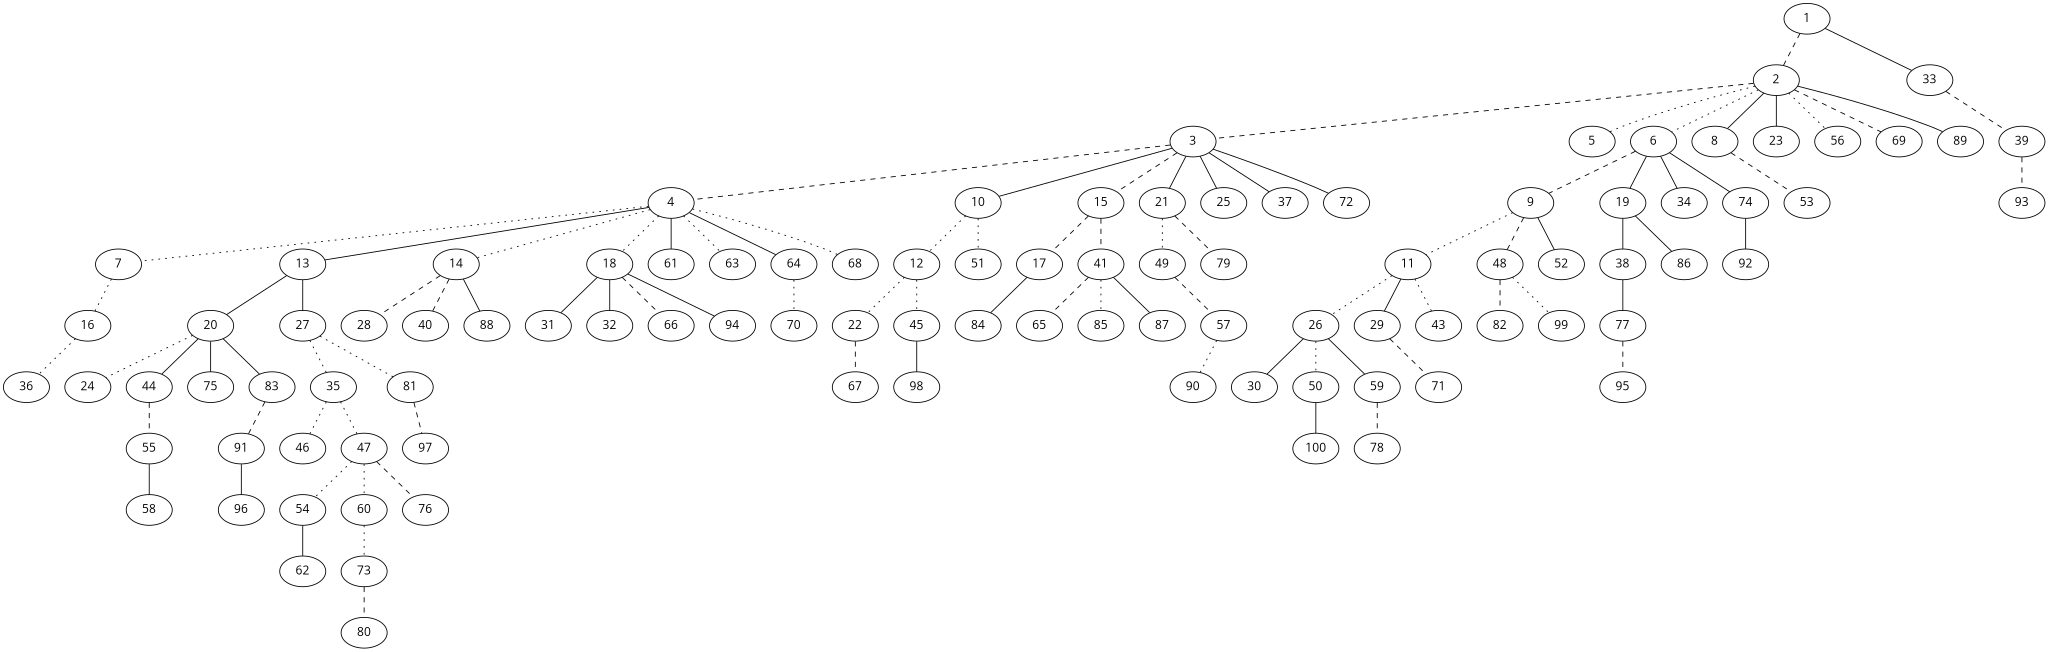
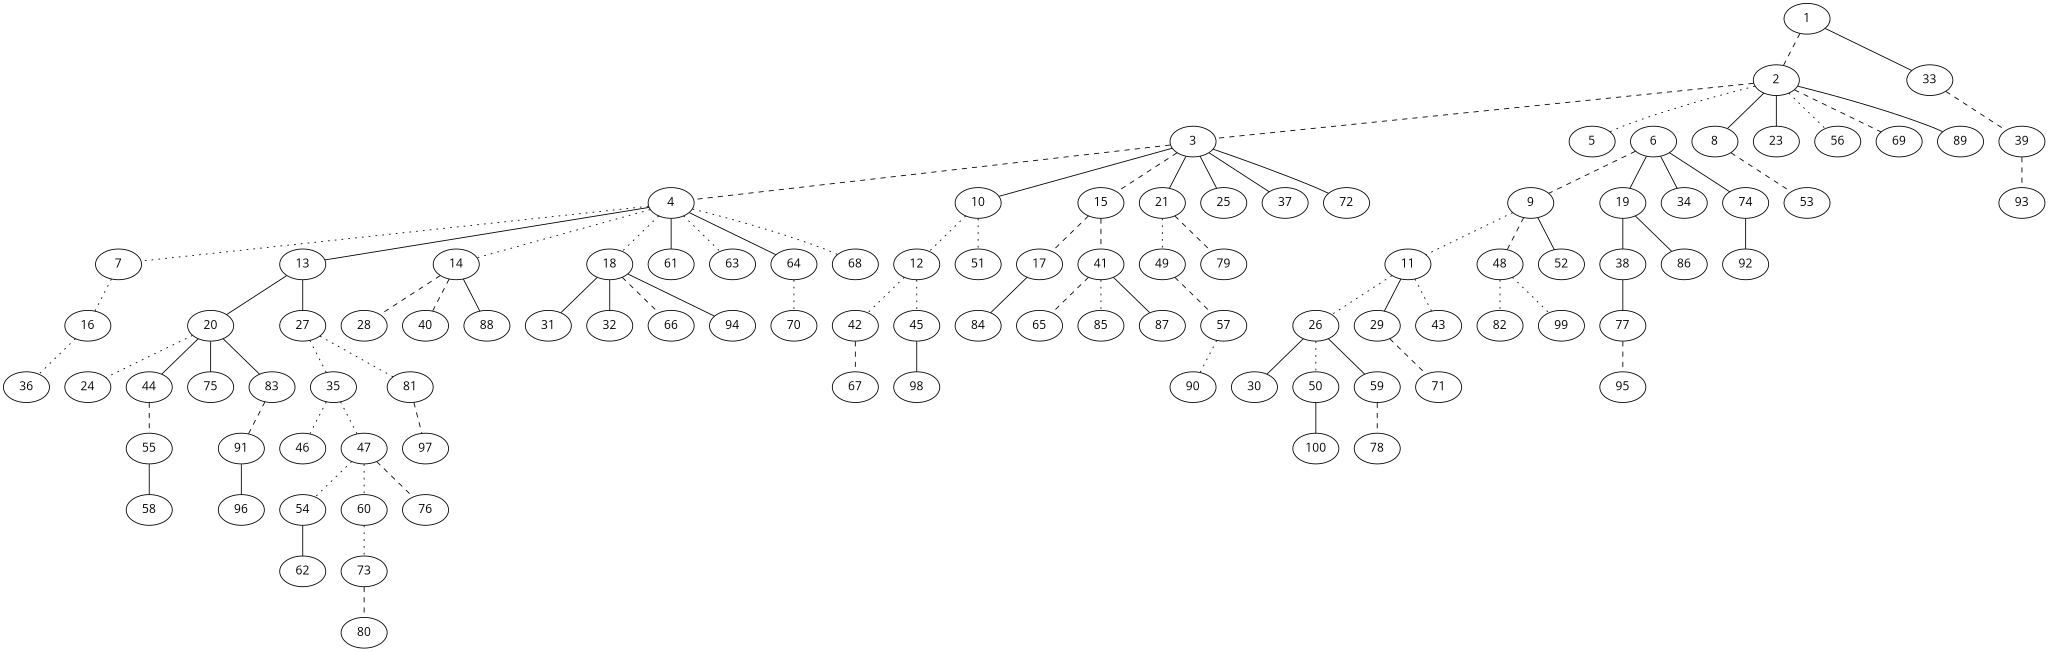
(1715, 111) -> none
(1500, 295) -> (1500, 295)
(855, 326) -> (855, 326)
